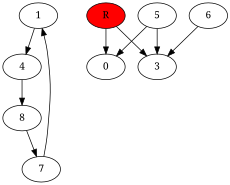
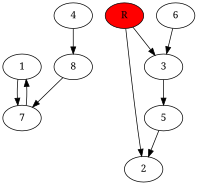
(31, 38) -> (17, 89)
(157, 38) -> (164, 89)
(106, 67) -> (144, 169)
